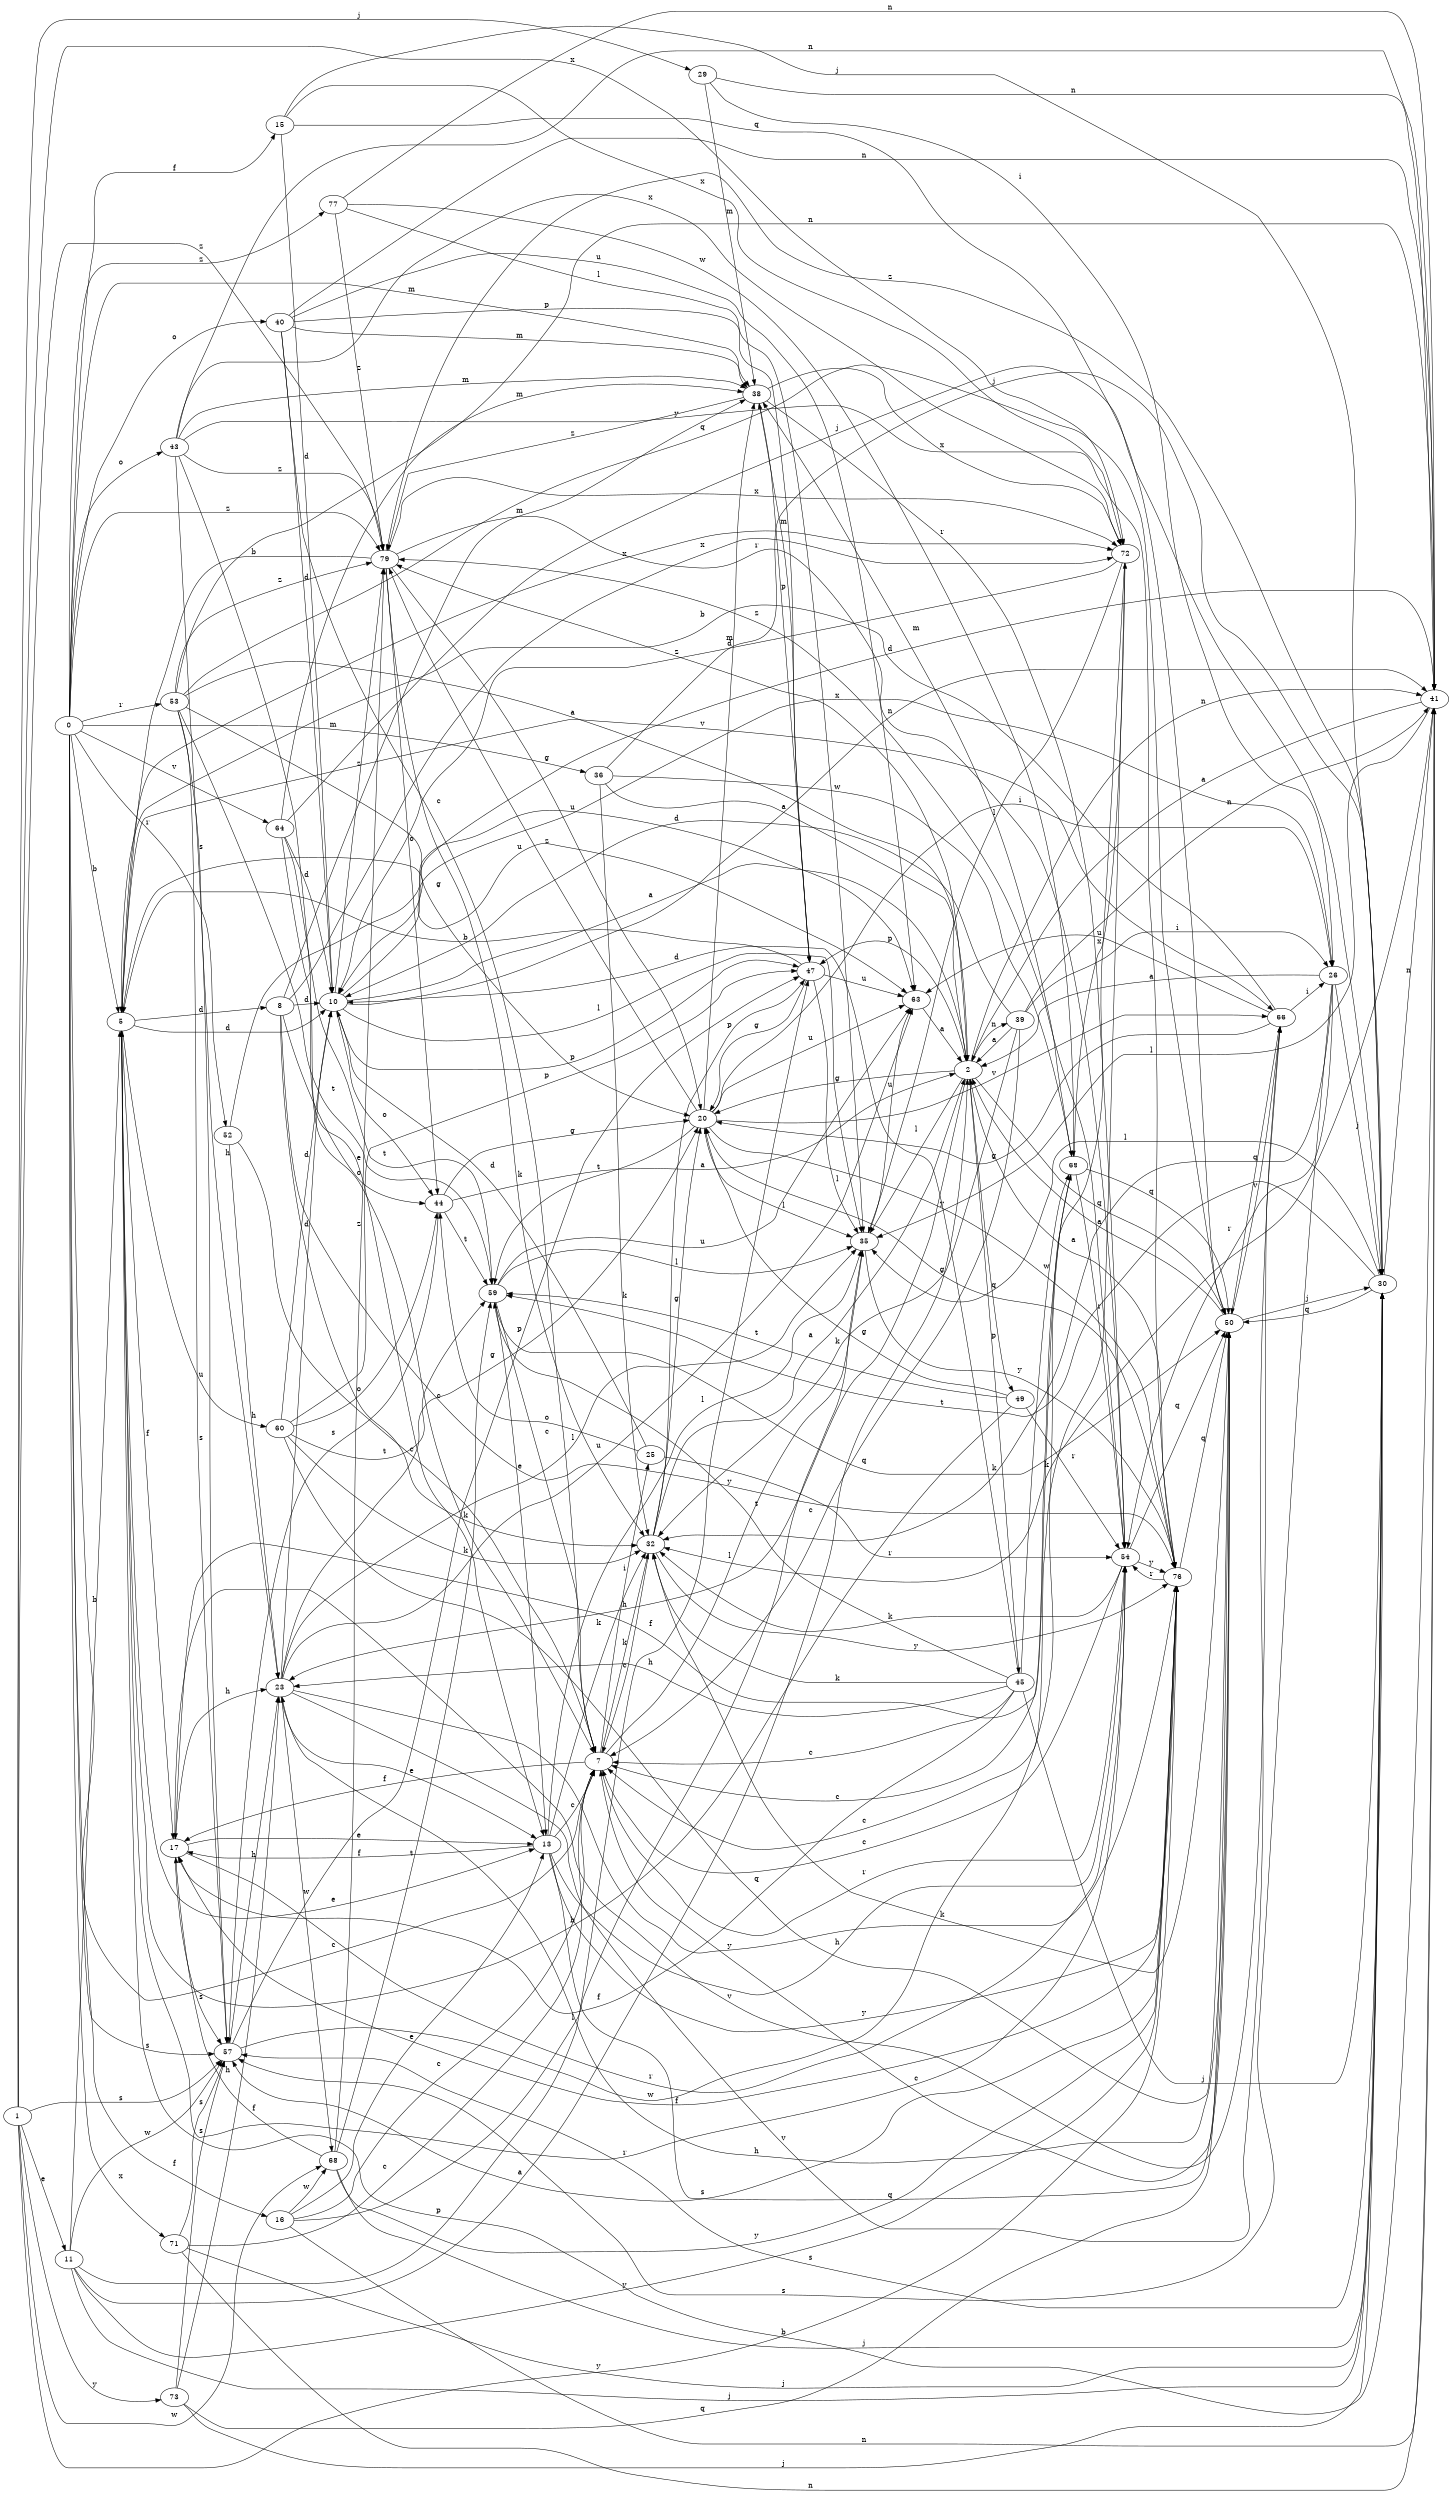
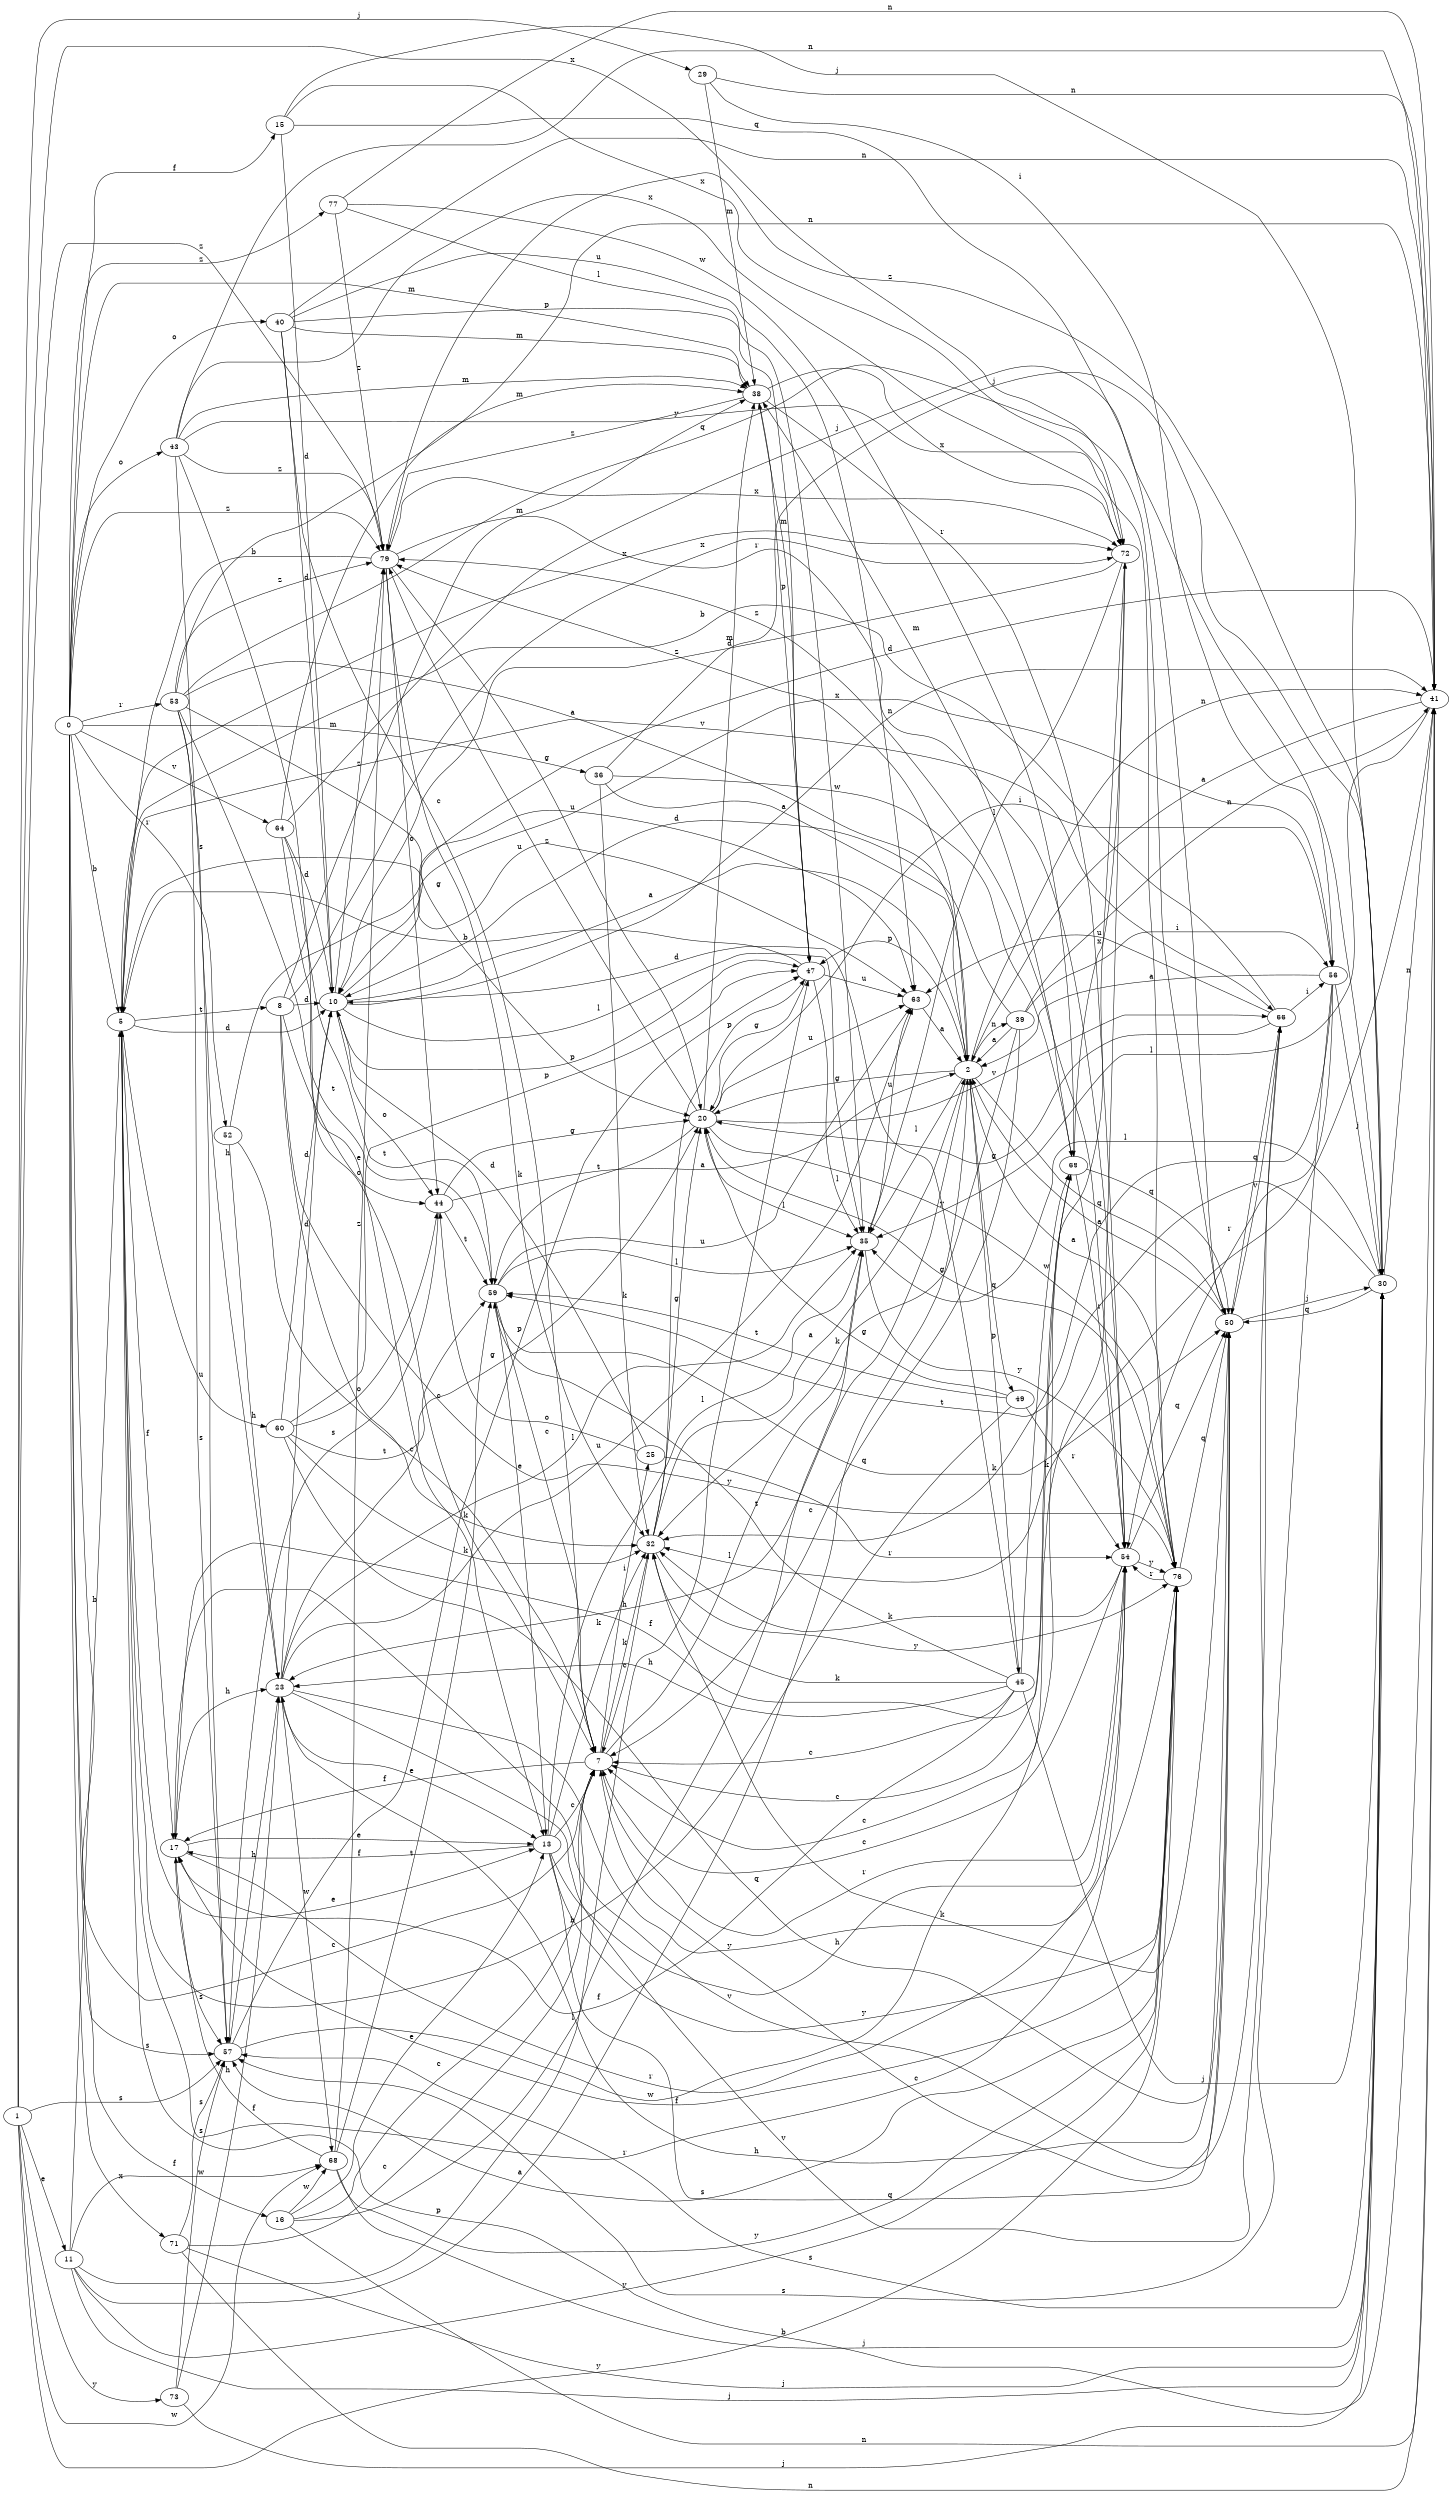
(1333, 976) -> (1333, 976)
(201, 1010) -> (201, 1010)
(124, 2150) -> (165, 2176)
(1098, 2233) -> none
